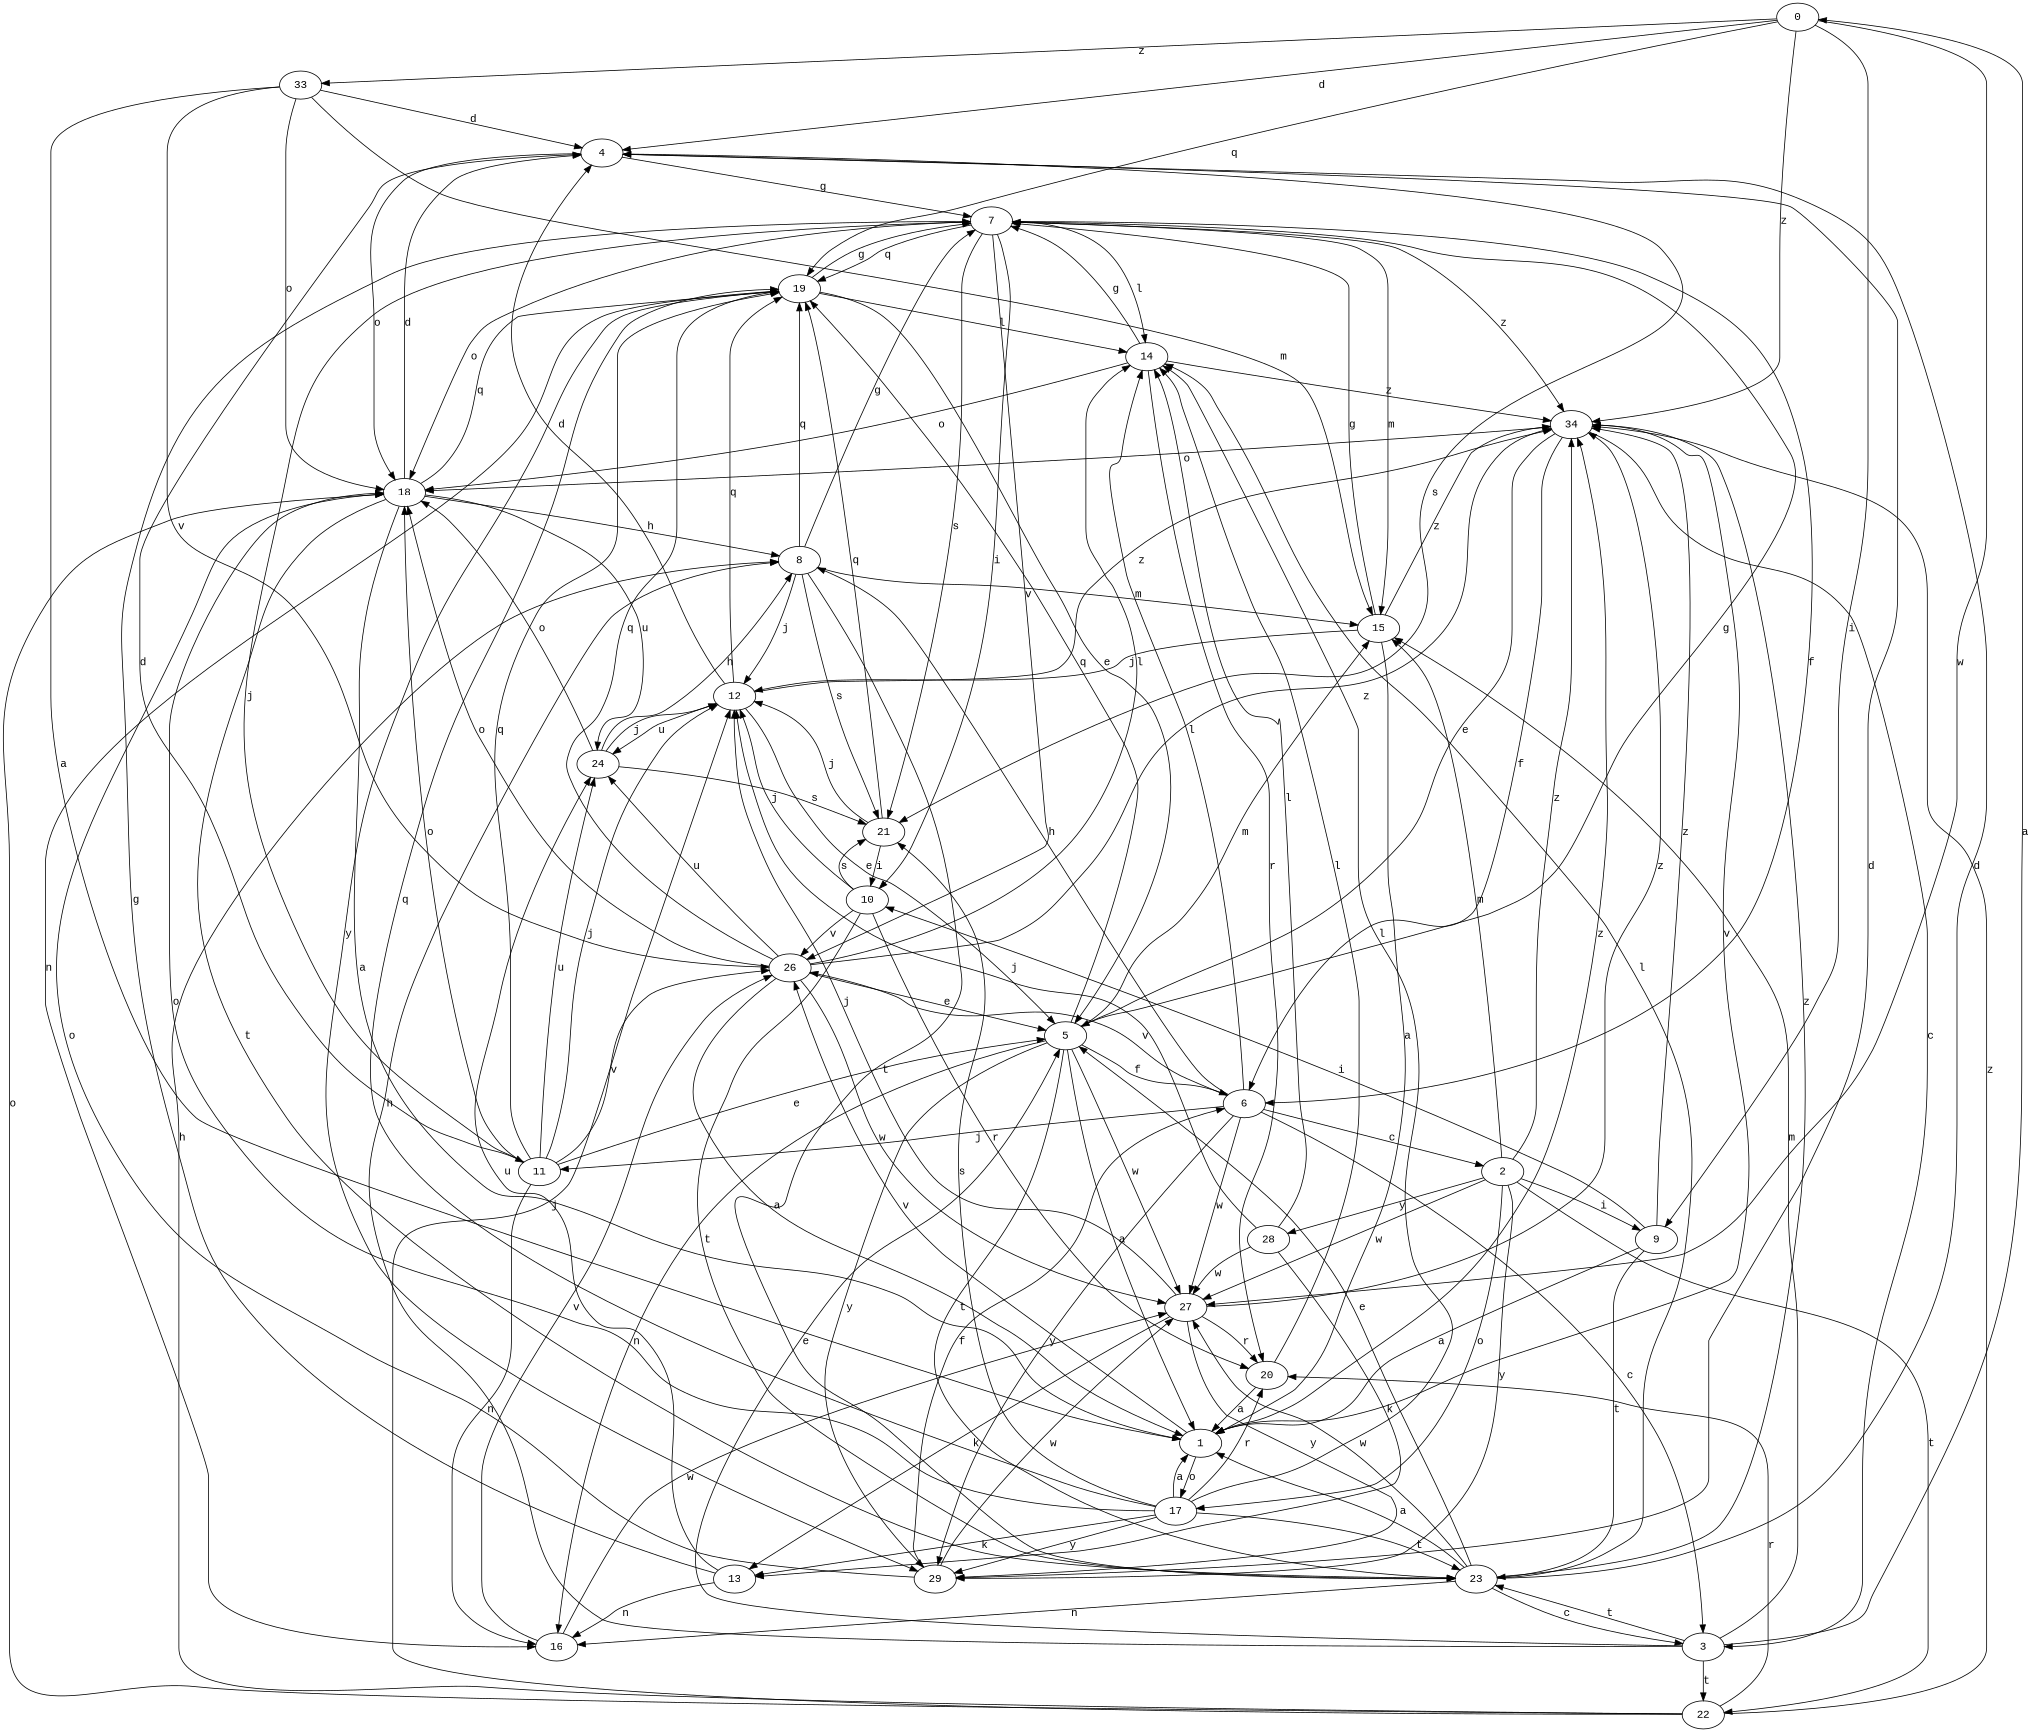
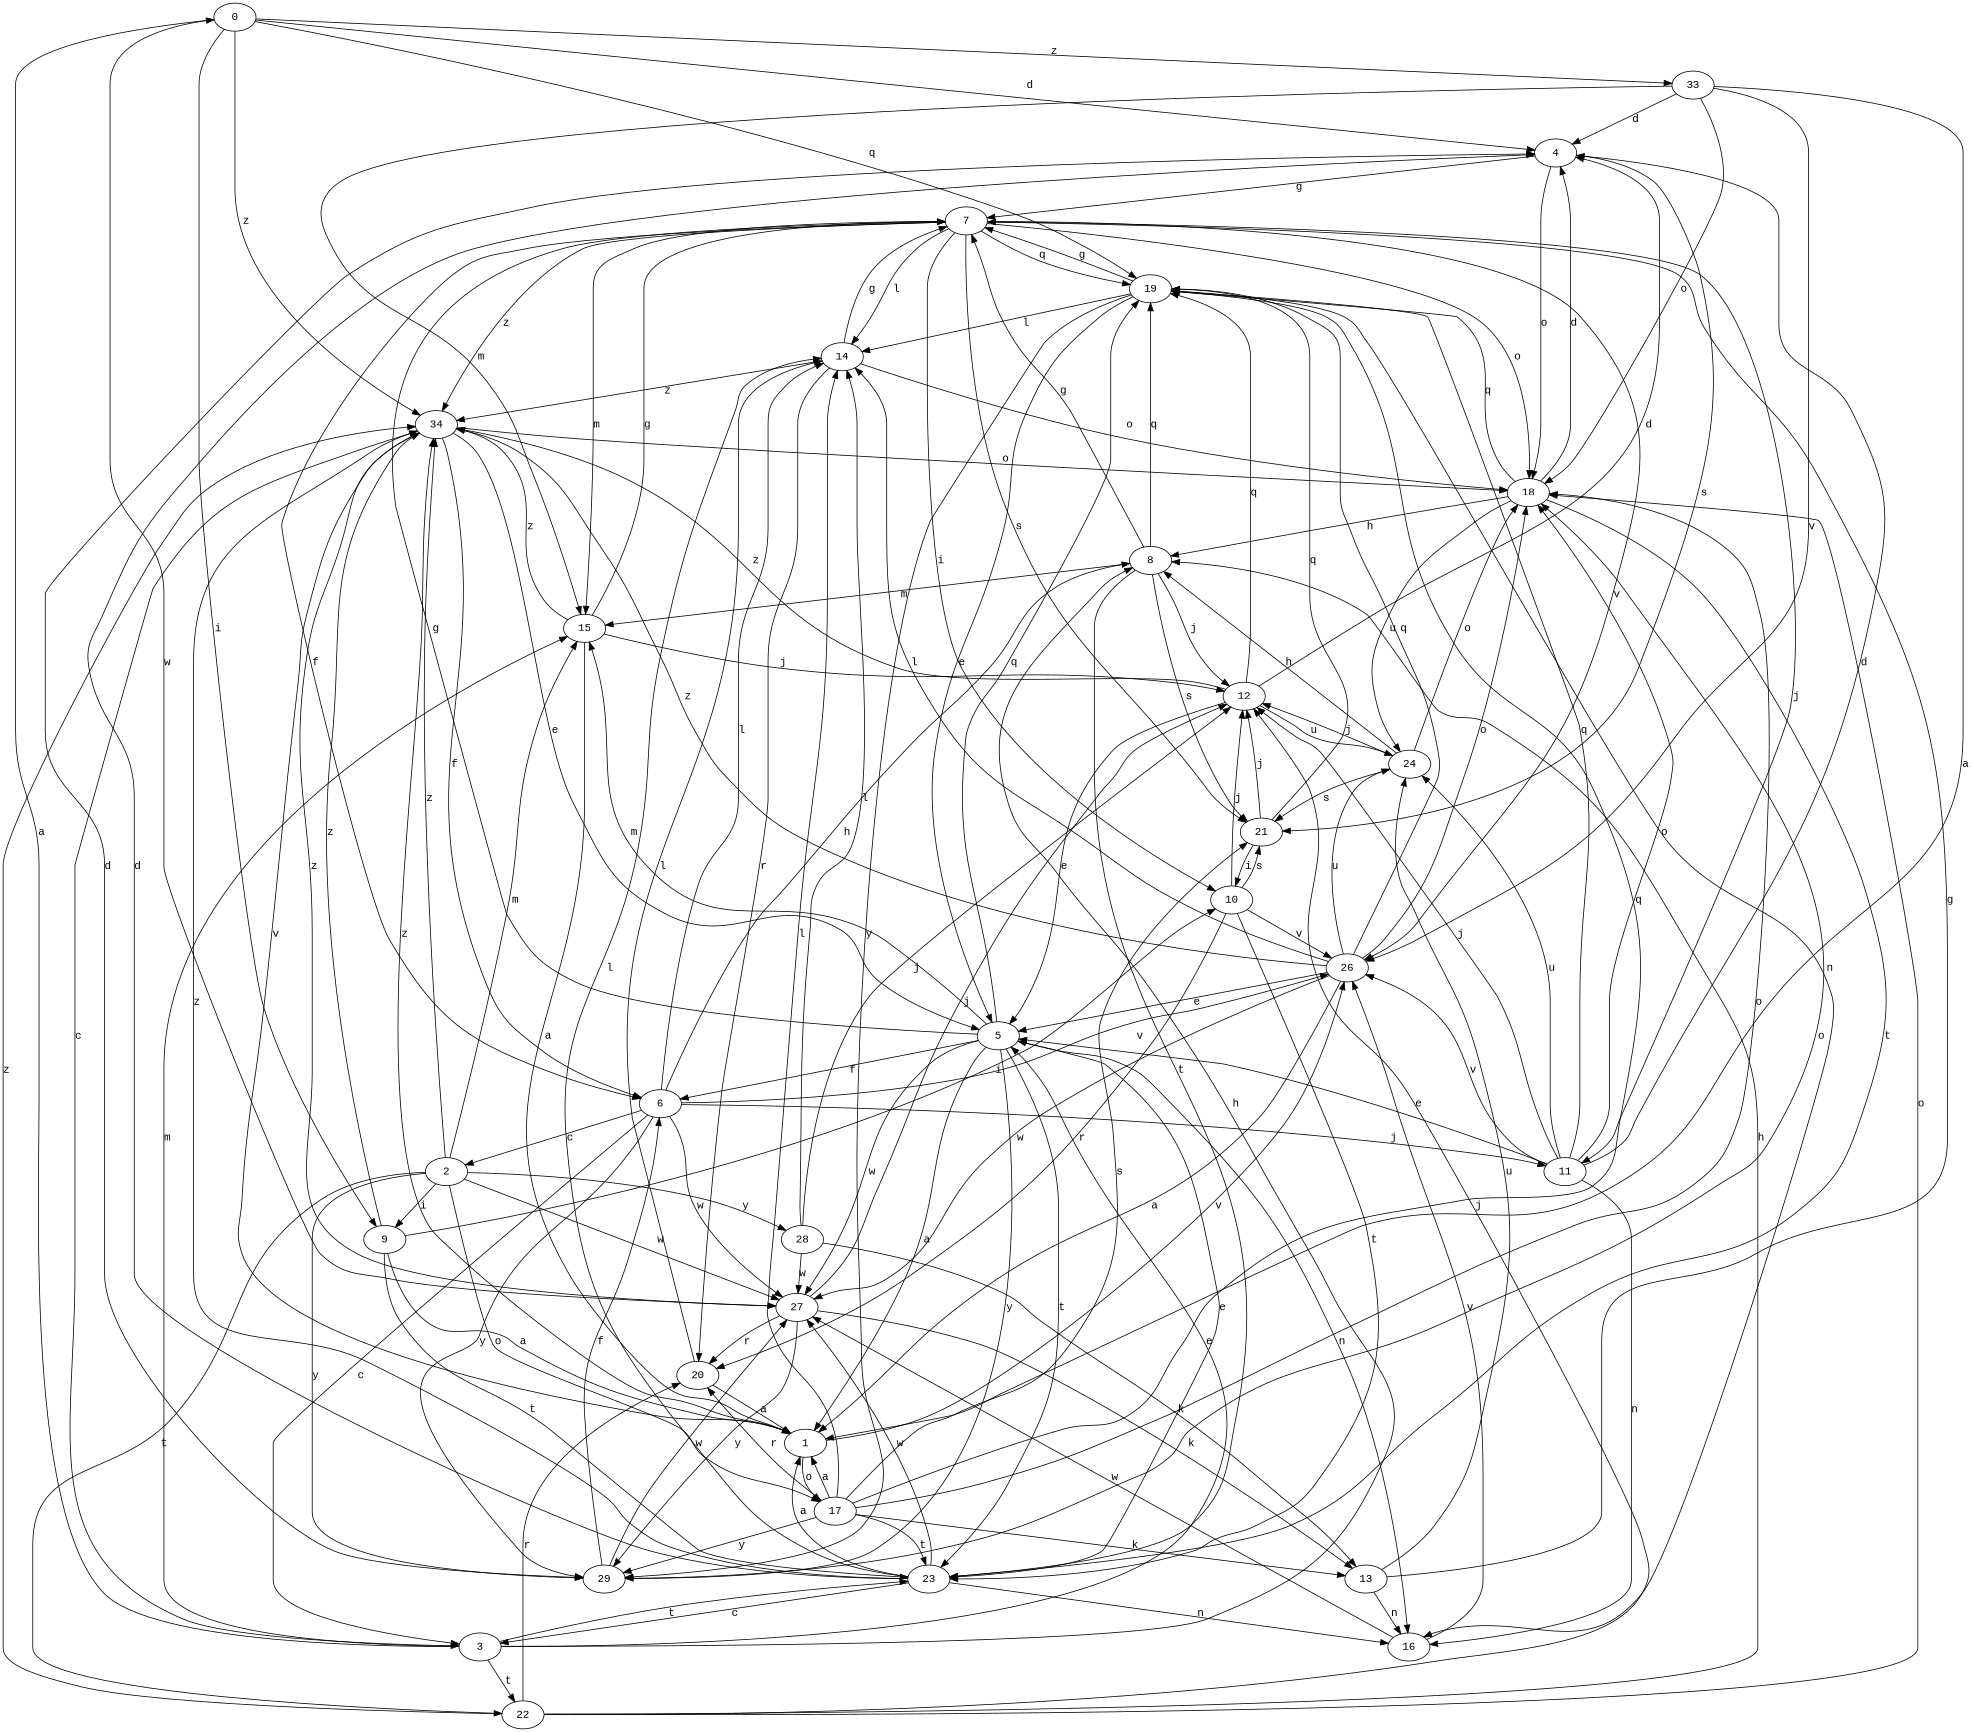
(493, 1192) -> none
